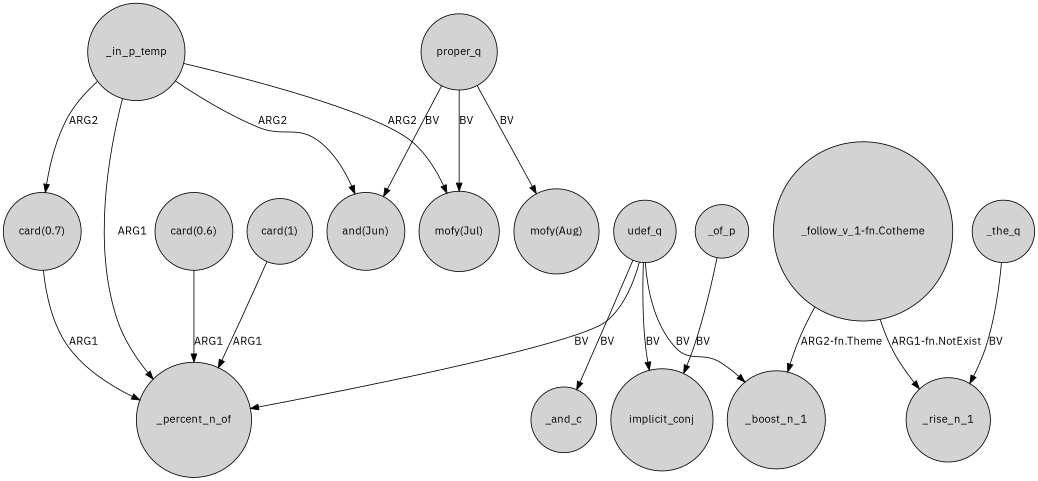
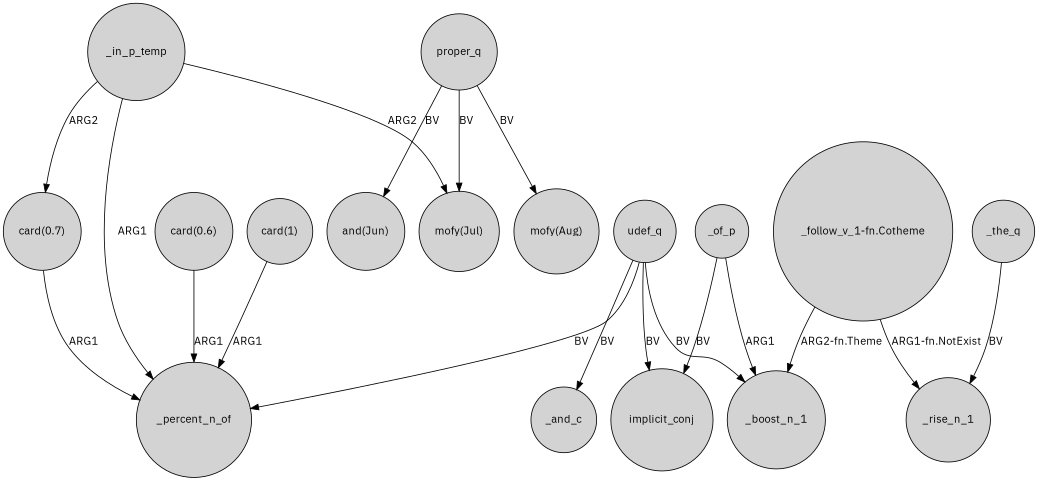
(270, 131) -> none
none -> (736, 313)
